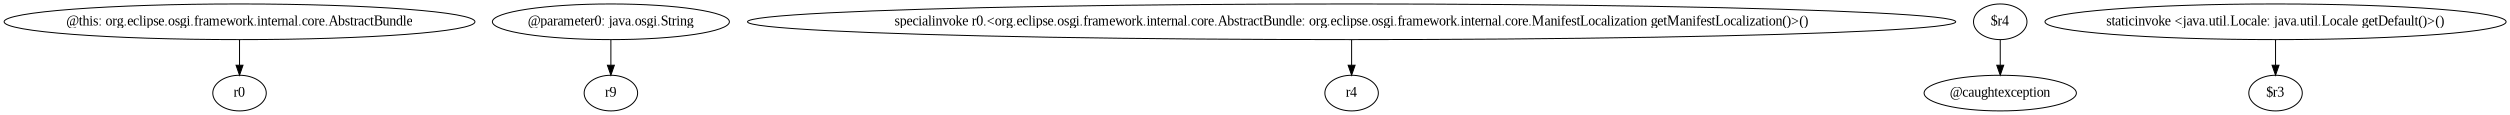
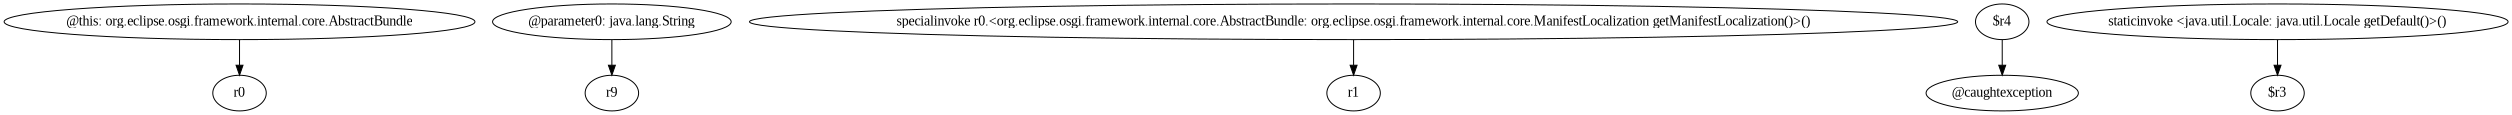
(611, 22) -> (612, 22)
(1352, 93) -> (1354, 93)
